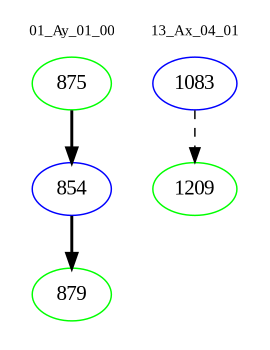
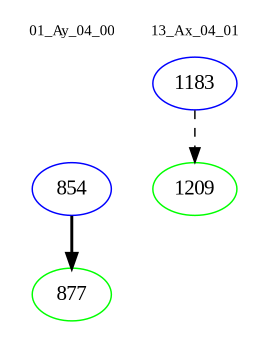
(73, 32) -> (73, 32)
(72, 84) -> none
(195, 84) -> (195, 84)
(72, 295) -> (72, 295)
